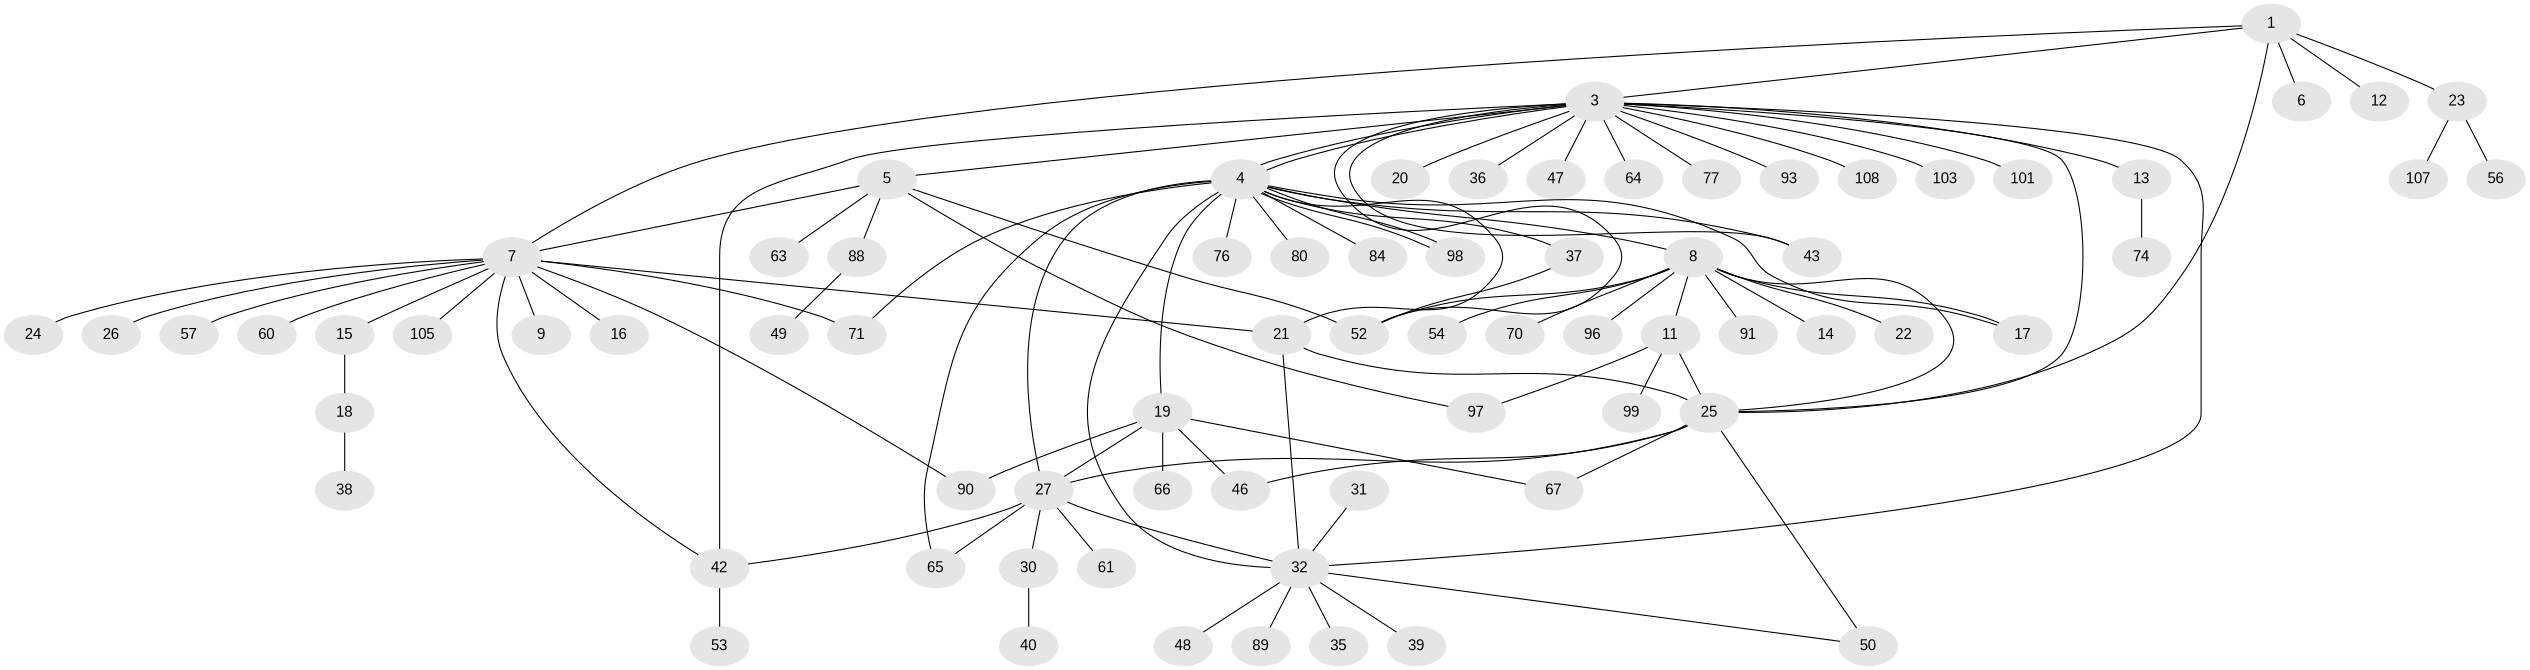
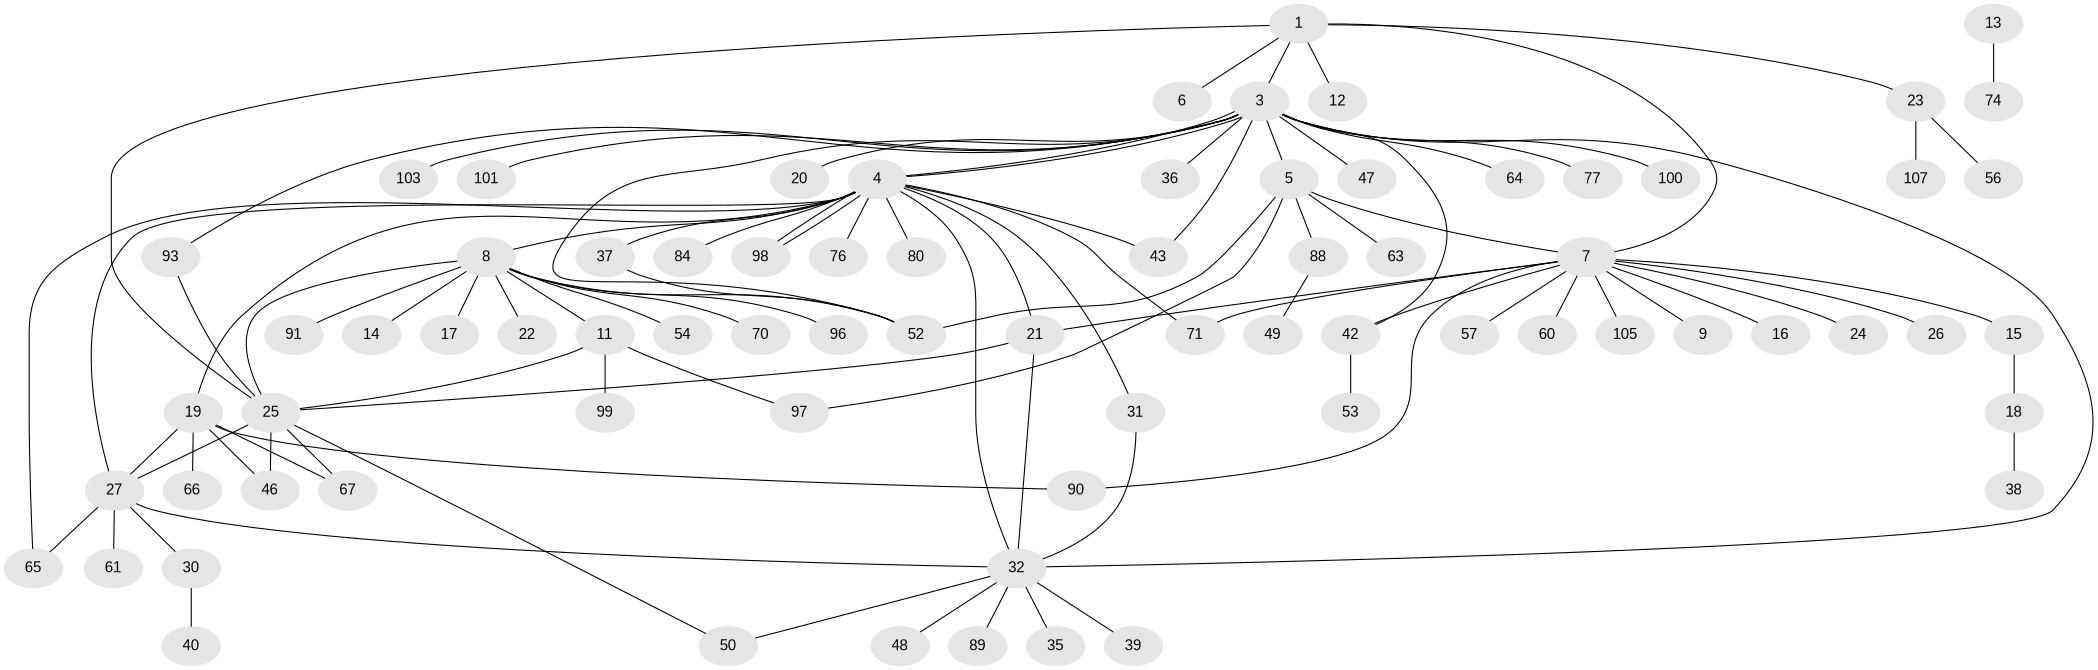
(1873, 121) -> none
(1867, 179) -> (1671, 179)
(2078, 202) -> (210, 340)
(1646, 209) -> (1043, 260)
(887, 541) -> none
